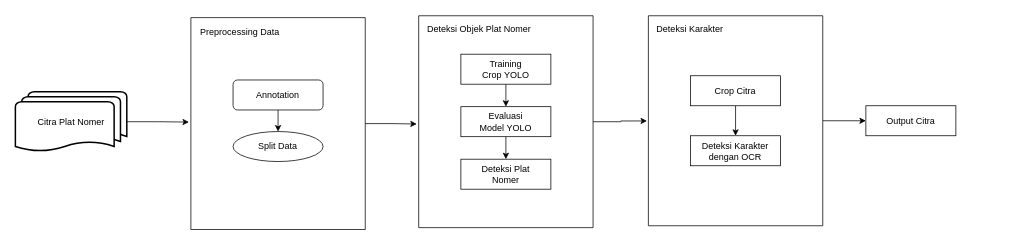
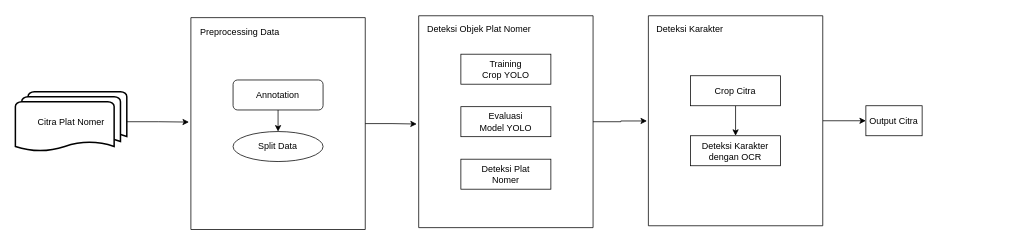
(506, 100) -> none
(911, 121) -> (894, 121)
(506, 152) -> none
